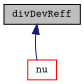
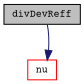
(36, 47) -> (49, 37)
